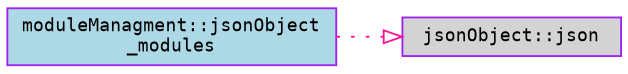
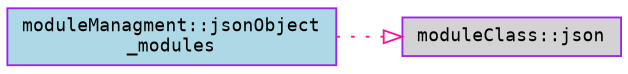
(512, 37) -> (512, 37)
